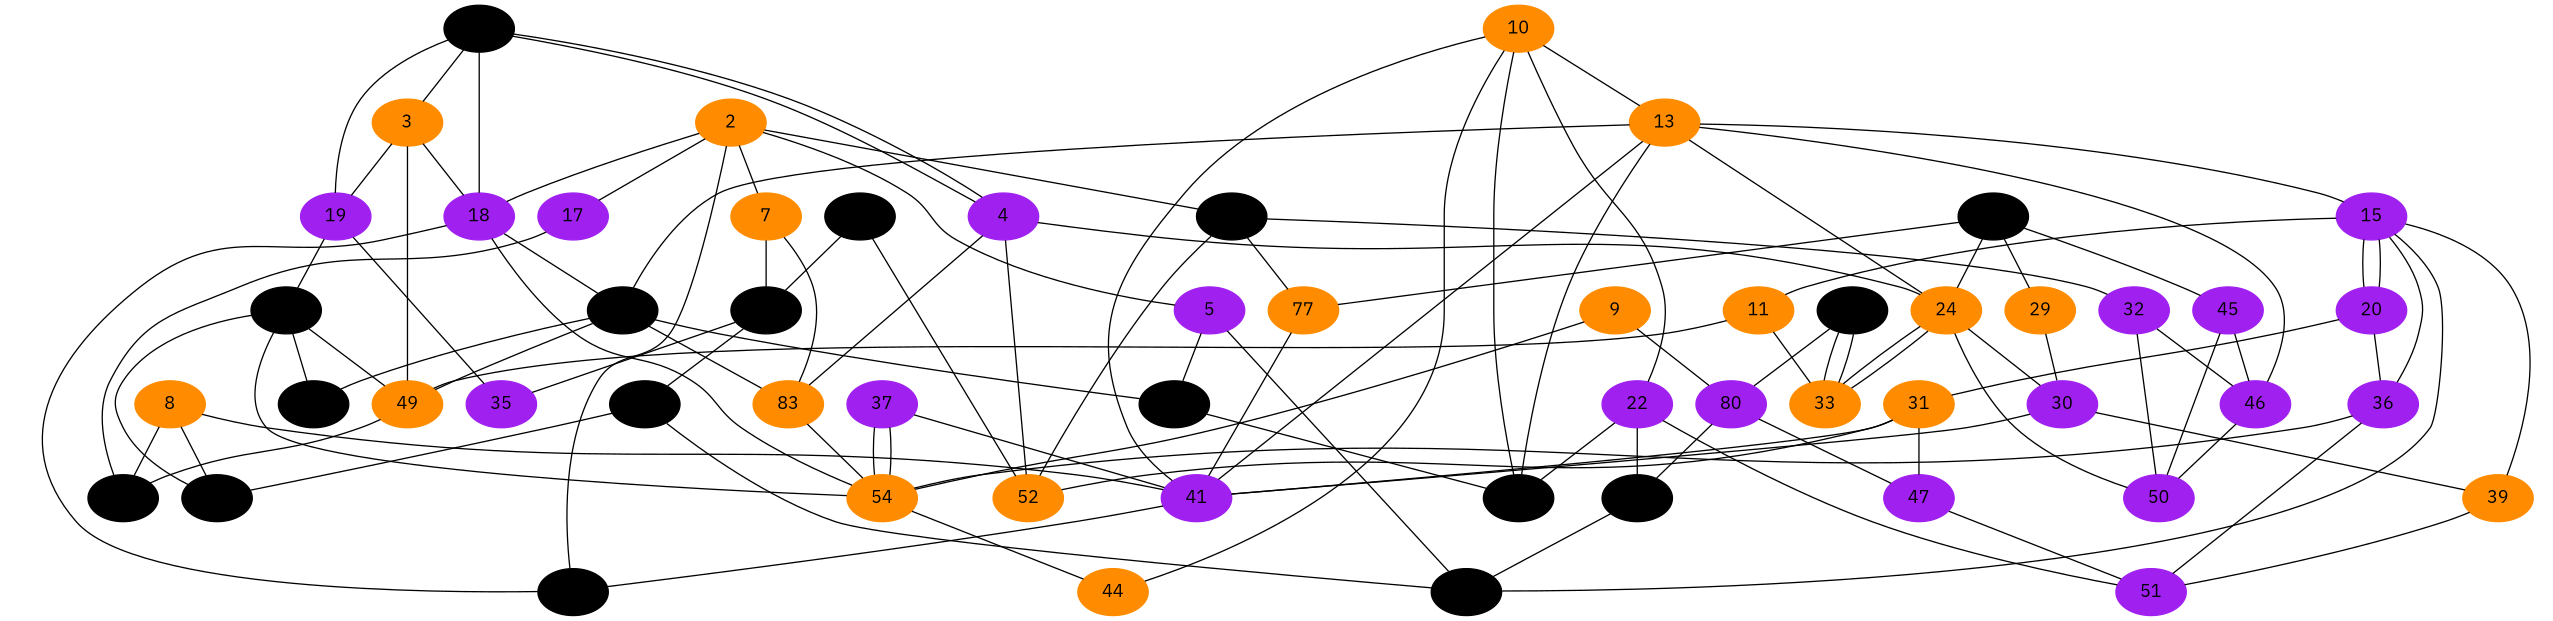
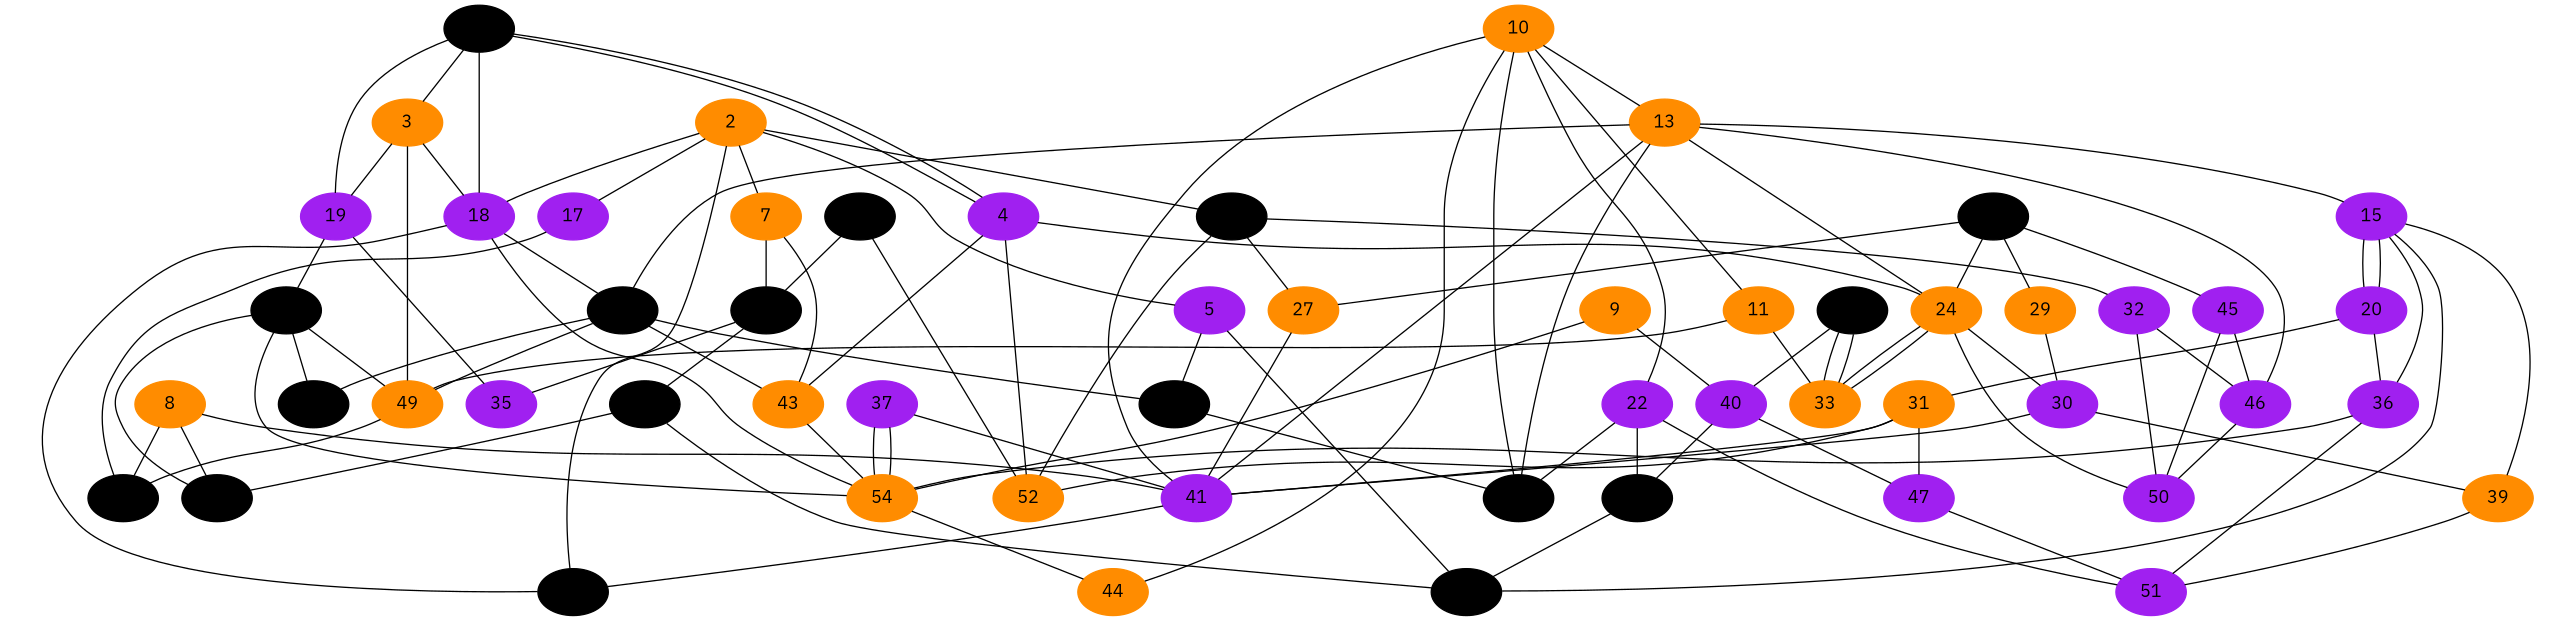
(2072, 237) -> (1643, 176)
(1303, 310) -> (1303, 310)
(788, 404) -> (788, 404)
(1731, 404) -> (1731, 404)
